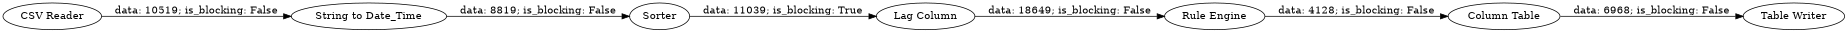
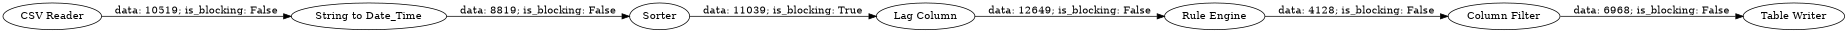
(1070, 11) -> (1070, 11)
(1504, 16) -> (1504, 16)
